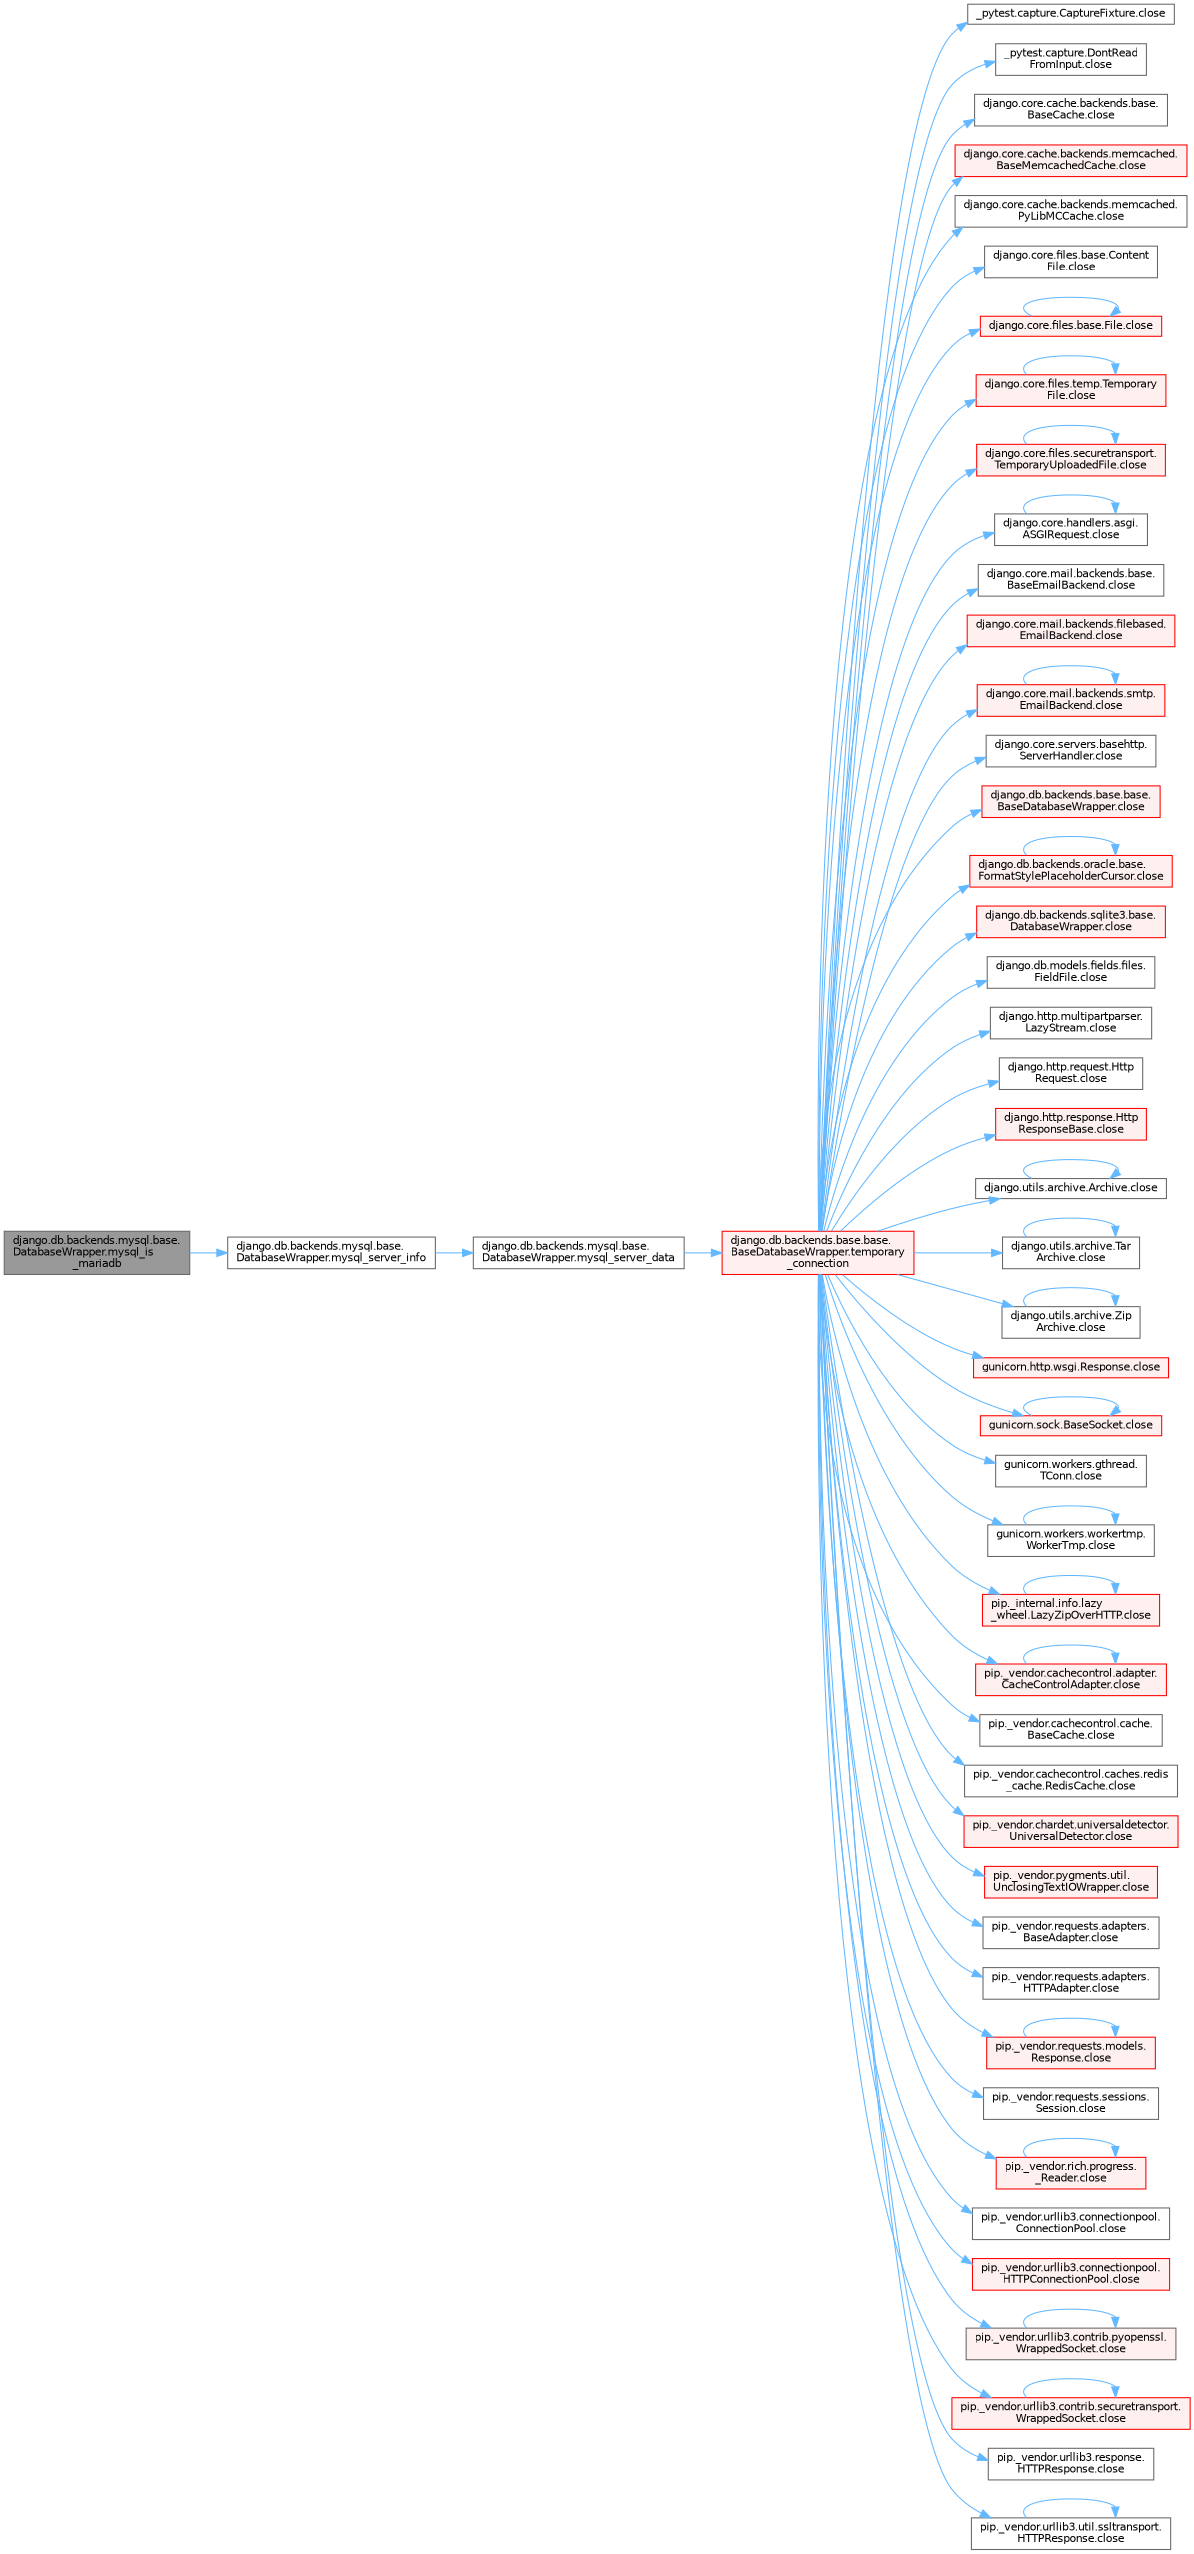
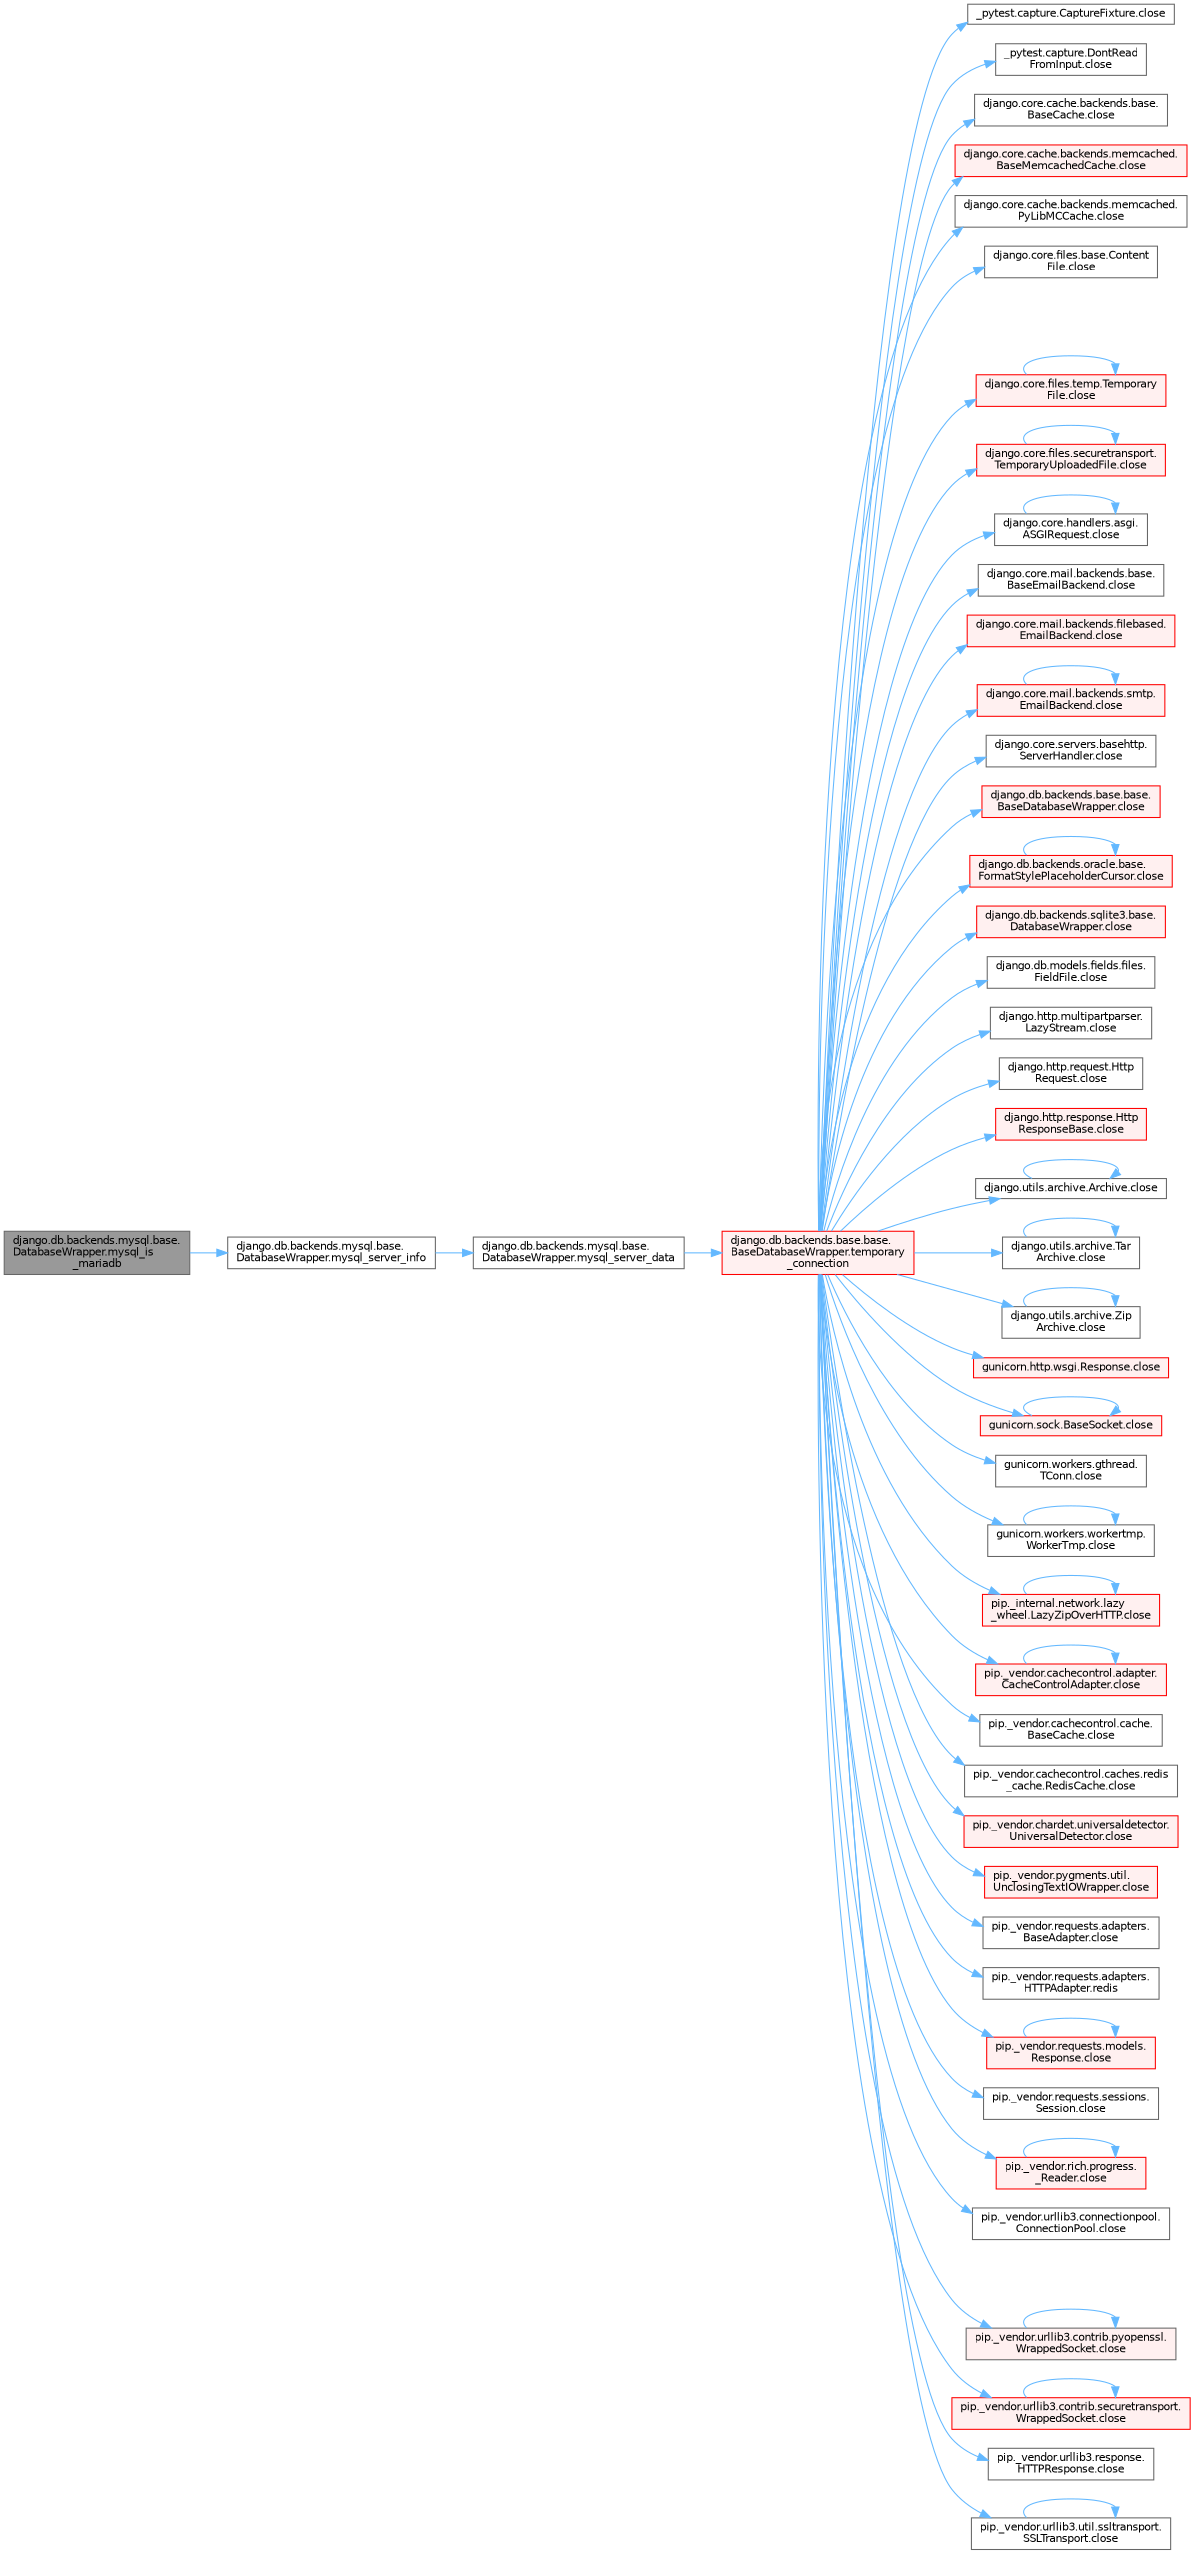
(1071, 326) -> none
(1071, 1610) -> (1071, 1610)
(1071, 1983) -> (1071, 1983)
(1071, 2274) -> none
(1071, 2534) -> (1071, 2534)
